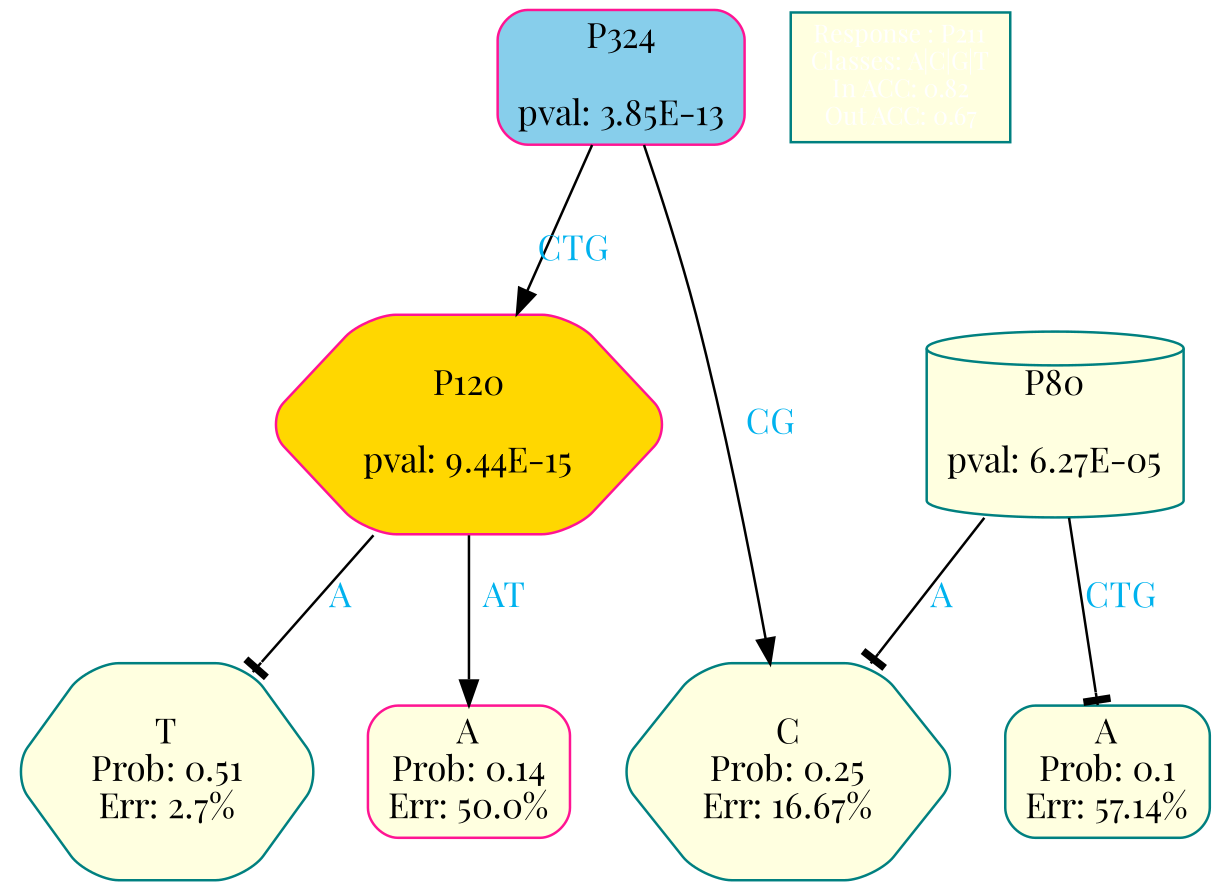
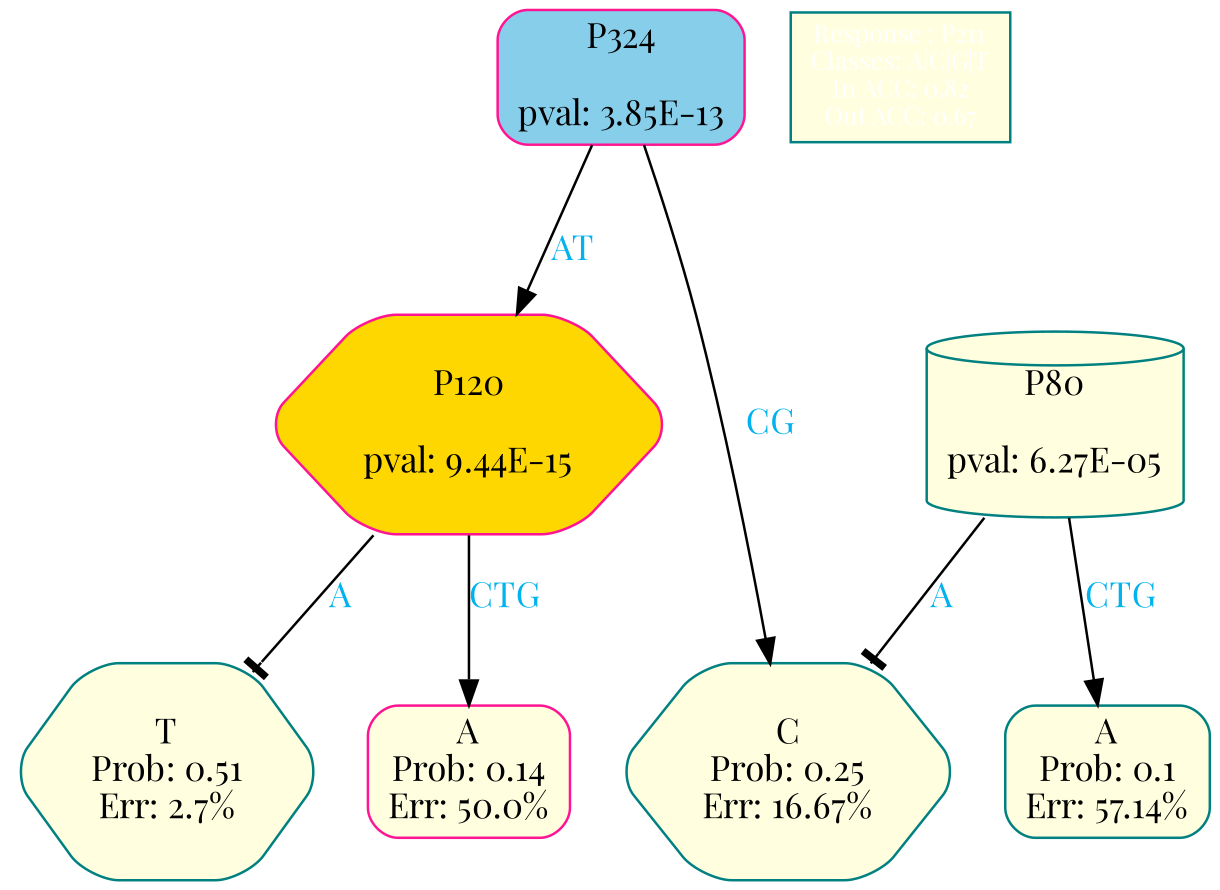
(574, 251) -> (574, 251)
(505, 598) -> (505, 598)
(1082, 605) -> (1082, 605)
